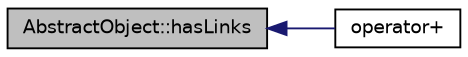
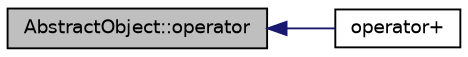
(137, 28) -> (137, 28)
